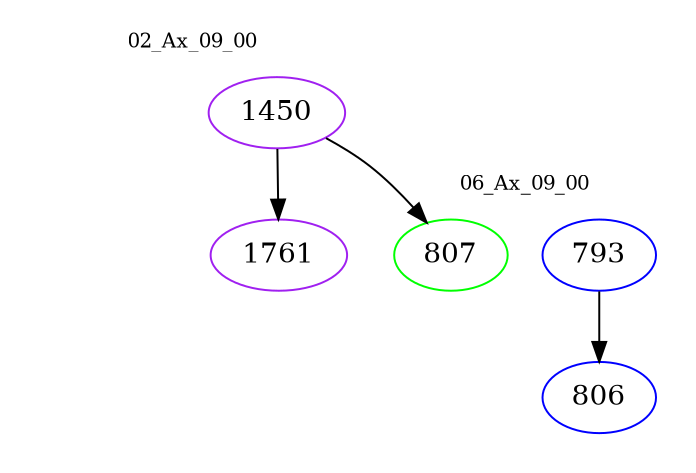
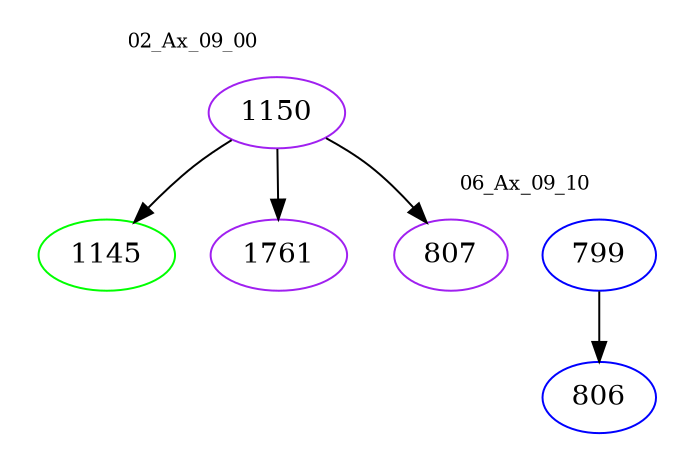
(277, 113) -> (277, 113)
(525, 185) -> (525, 185)
none -> (107, 255)
(451, 255) -> (451, 255)
(599, 255) -> (599, 255)
